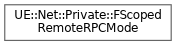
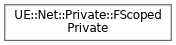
(88, 23) -> (88, 23)
